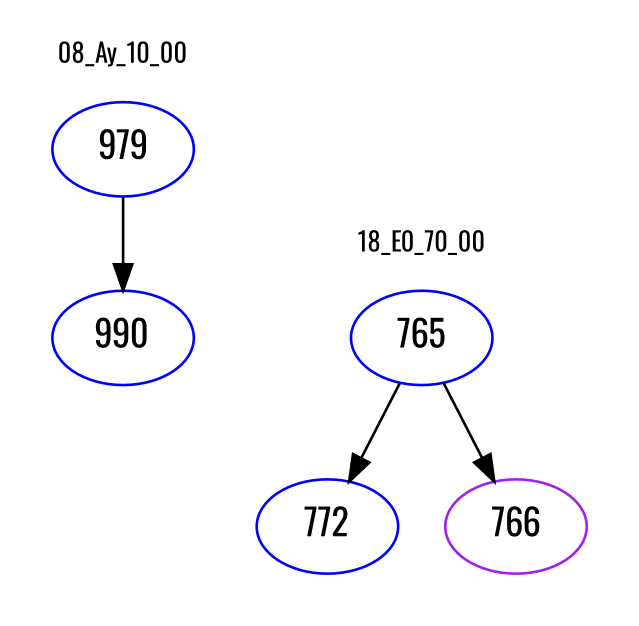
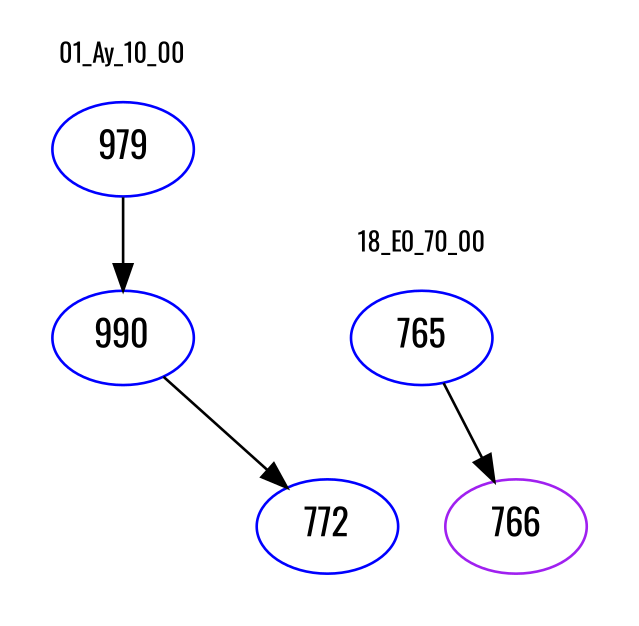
(123, 56) -> (123, 56)
(381, 420) -> (215, 423)
